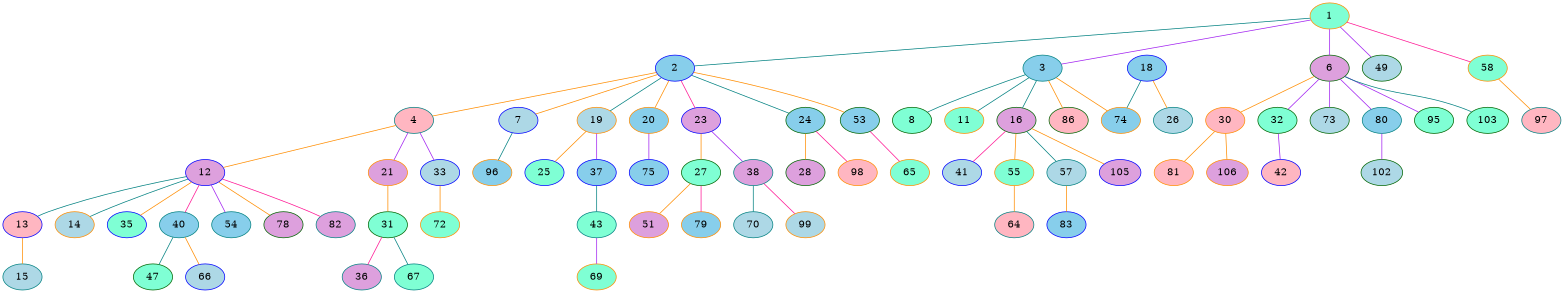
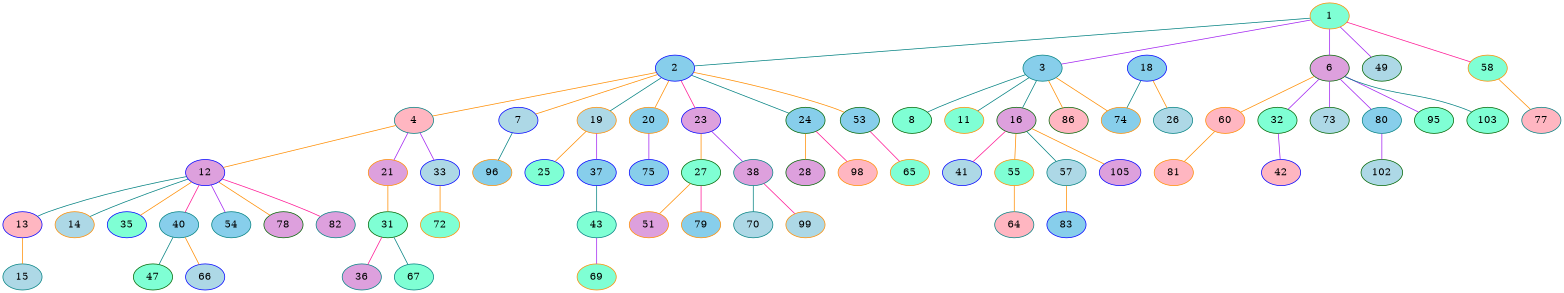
(1225, 120) -> (1225, 120)
(1541, 120) -> (1541, 120)
(1227, 173) -> none
